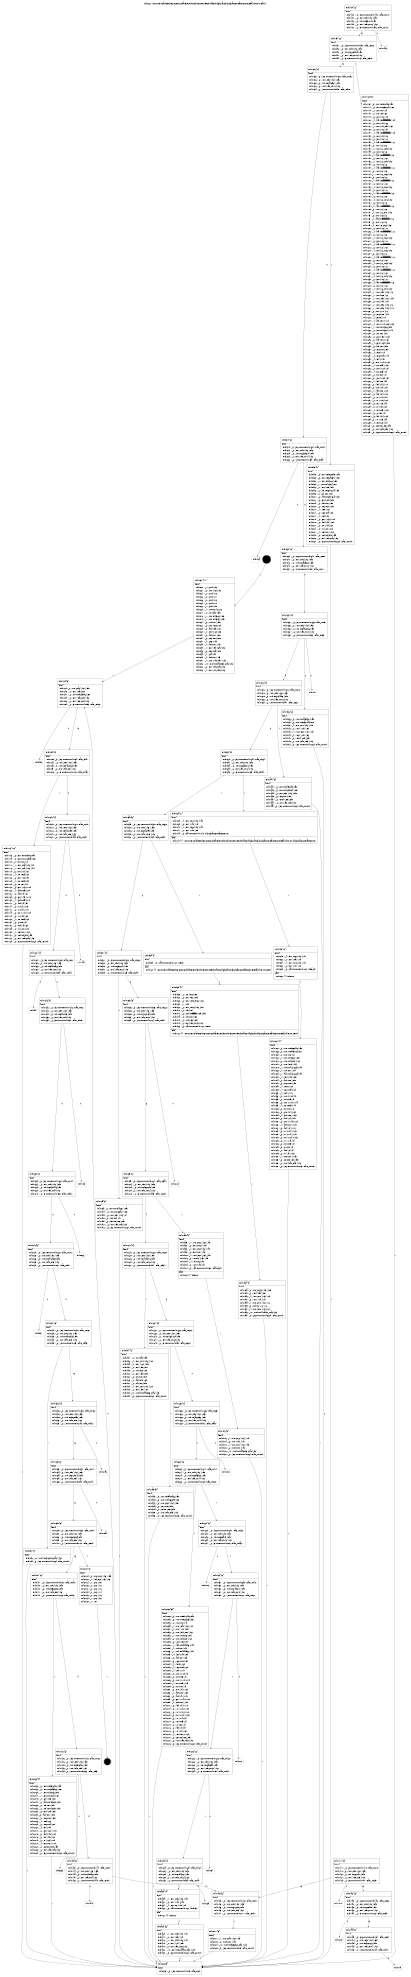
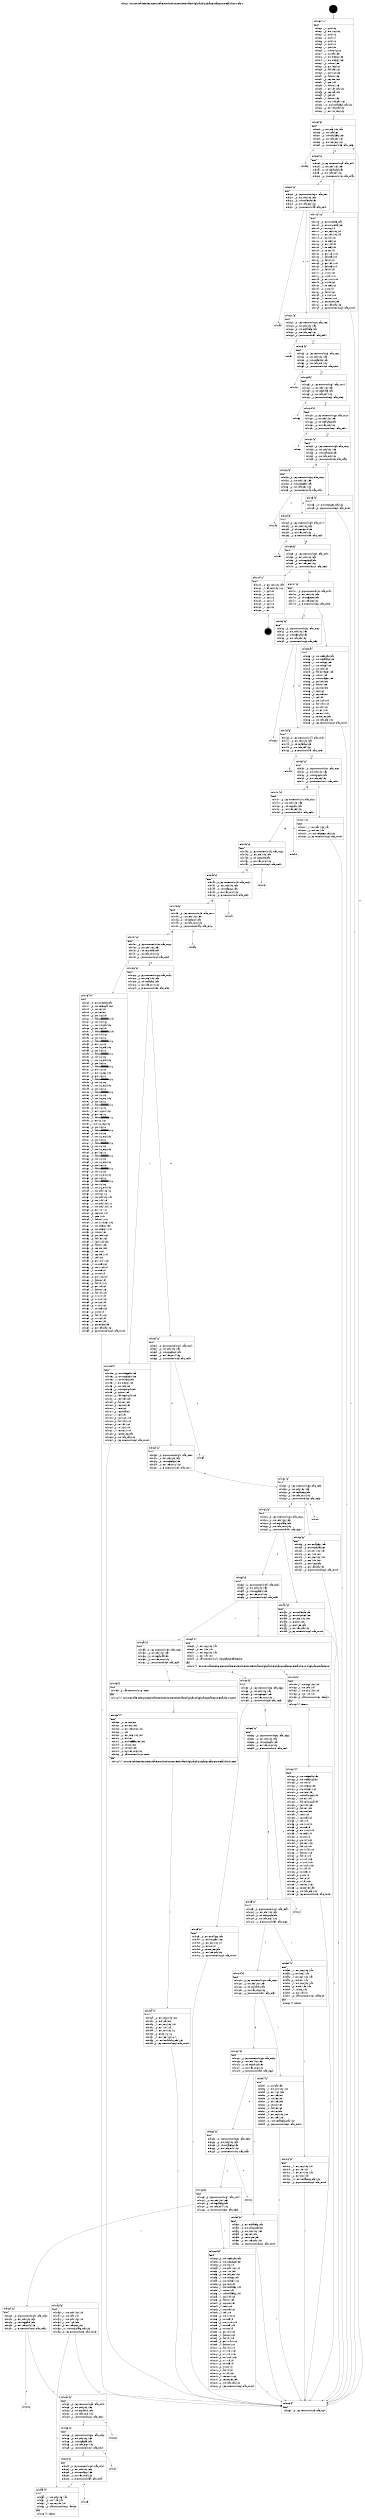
none -> (211, 901)
(297, 1887) -> (306, 787)
(178, 1921) -> (57, 2410)
